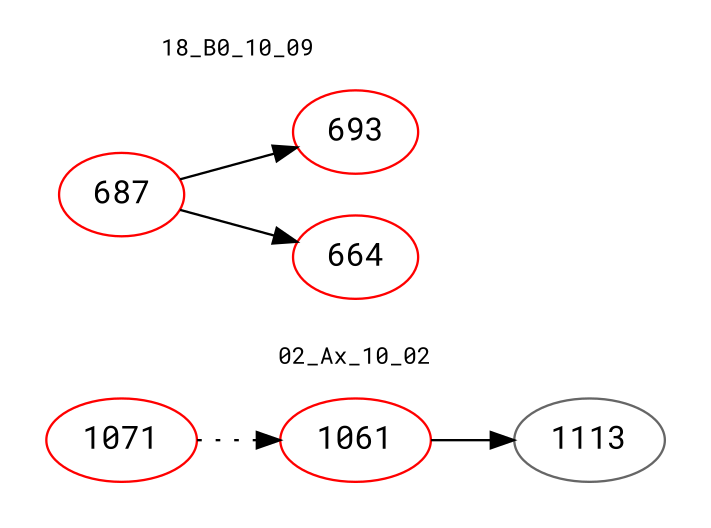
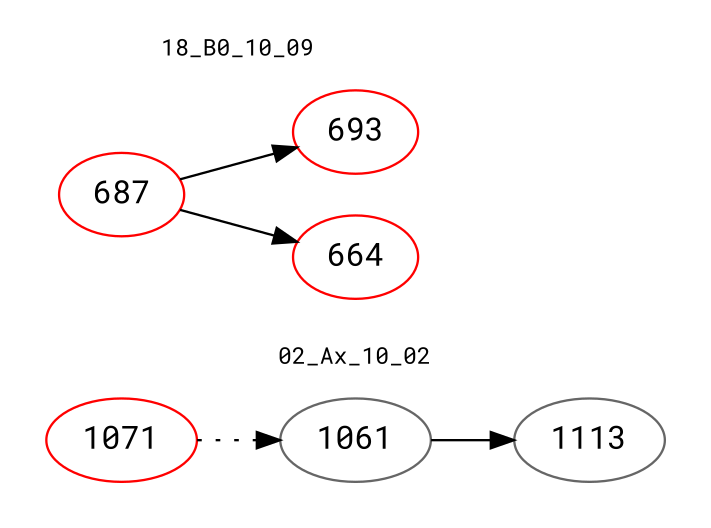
(356, 440) -> (356, 440)
